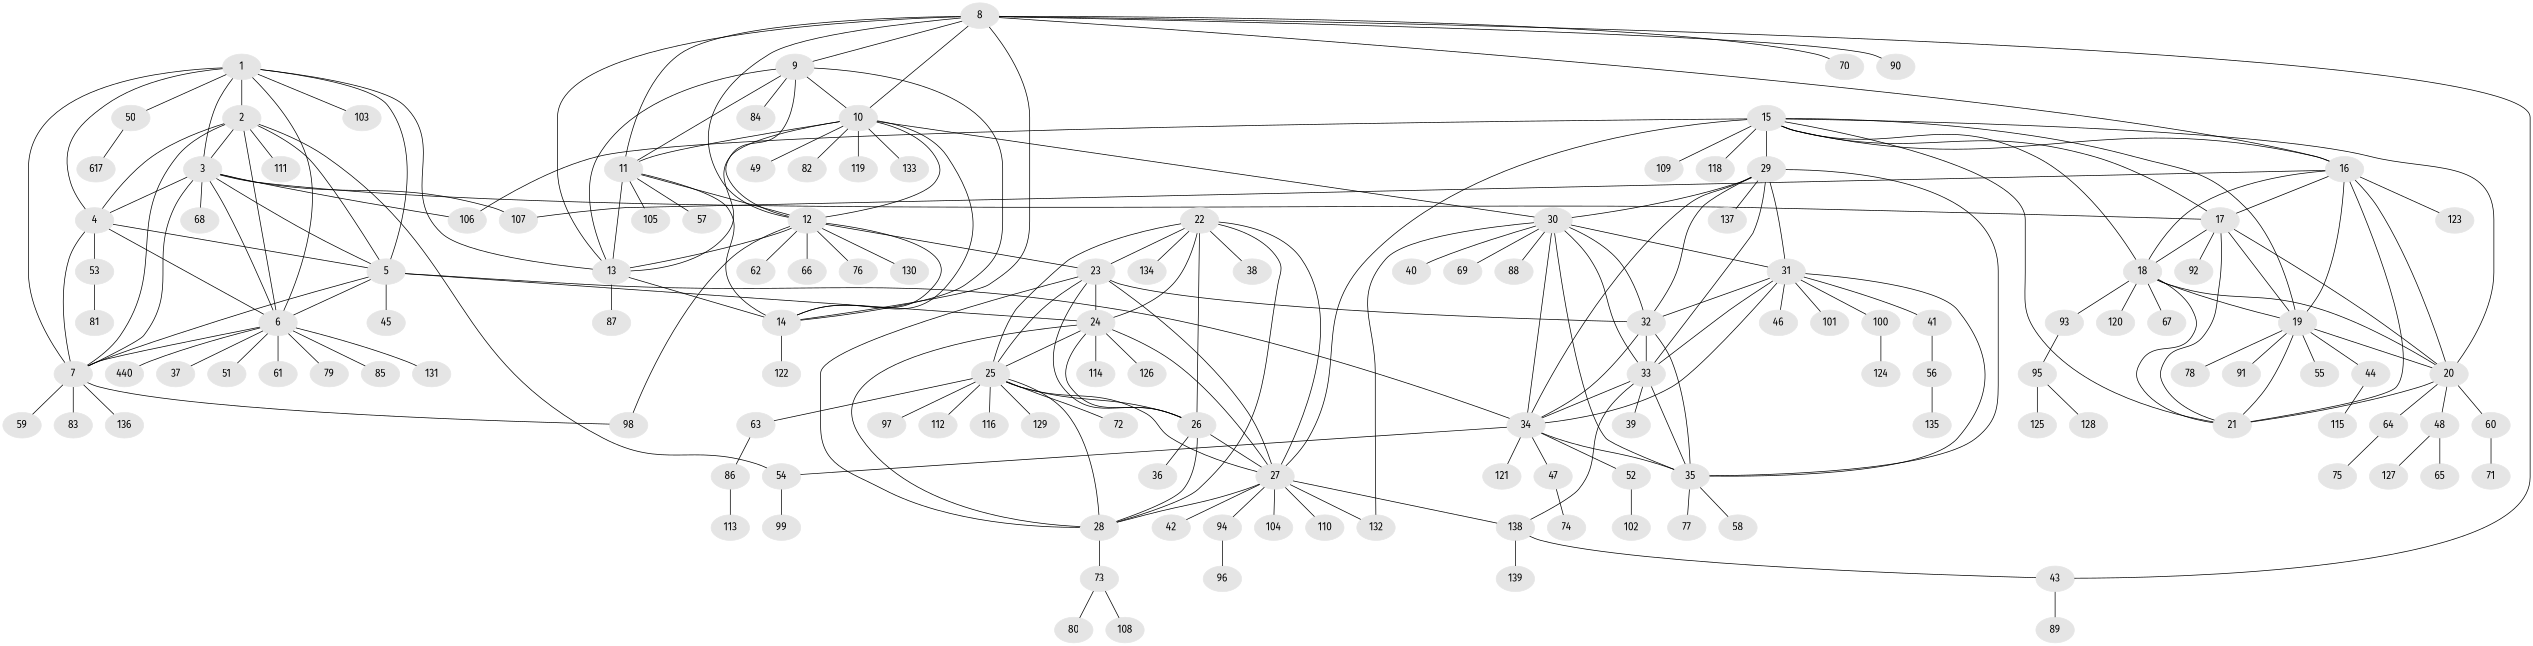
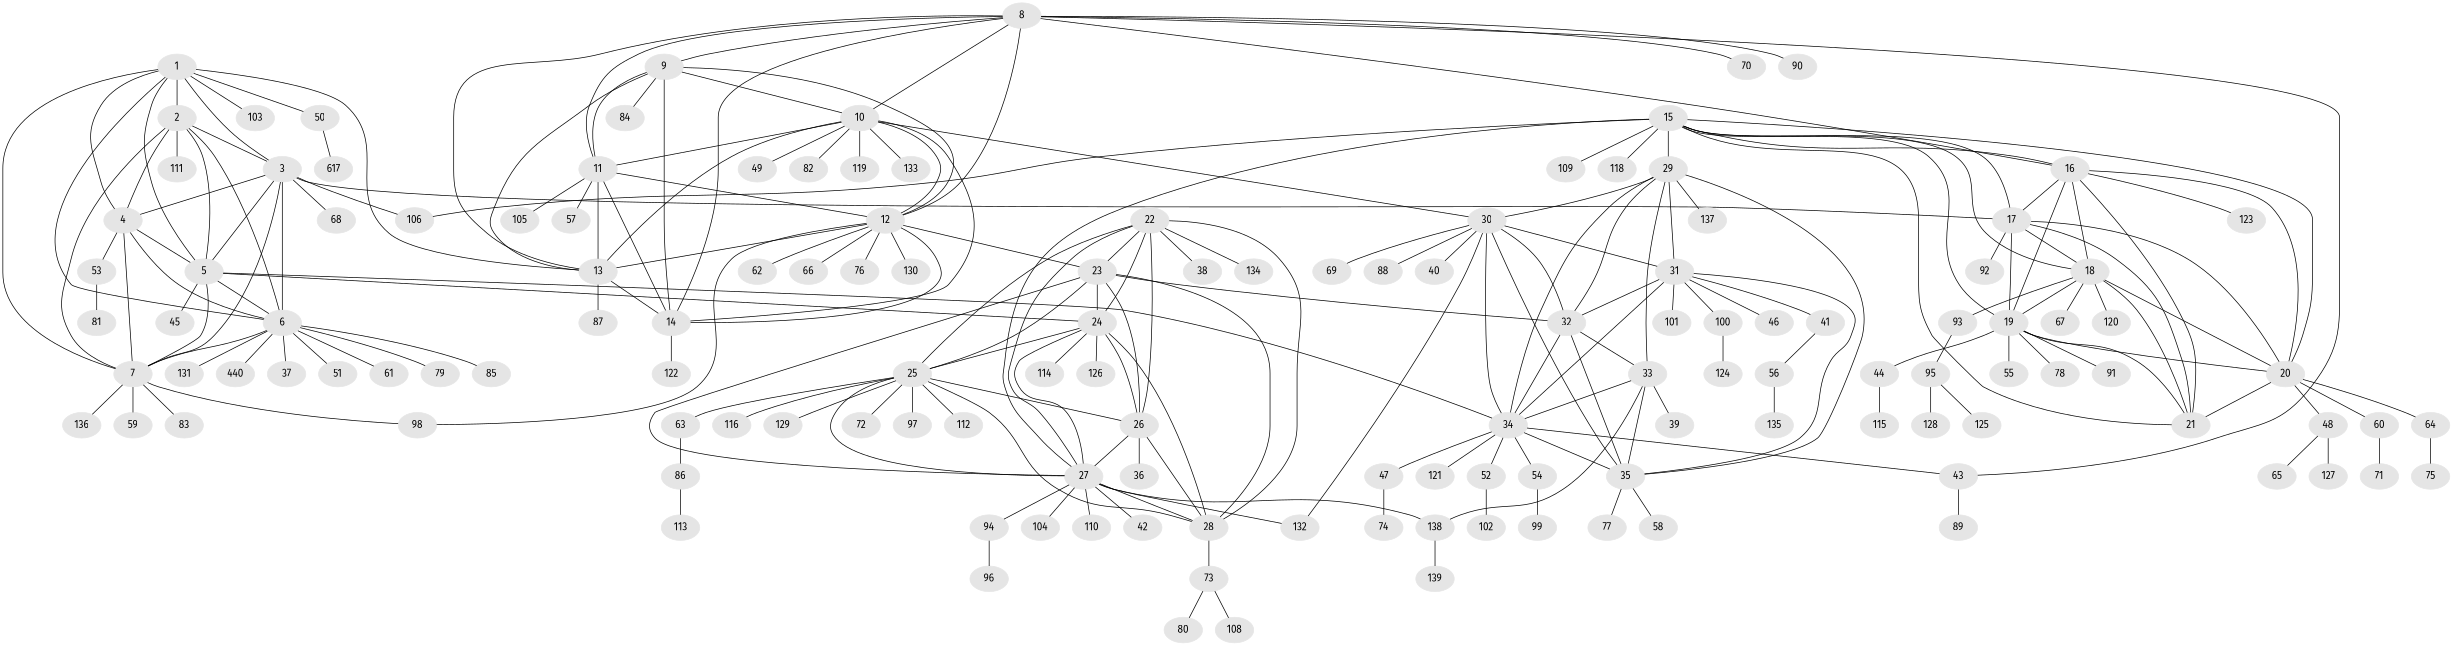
(518, 220) -> none
(1603, 286) -> none
(1715, 321) -> none
(486, 341) -> none
(1782, 567) -> (1733, 451)
